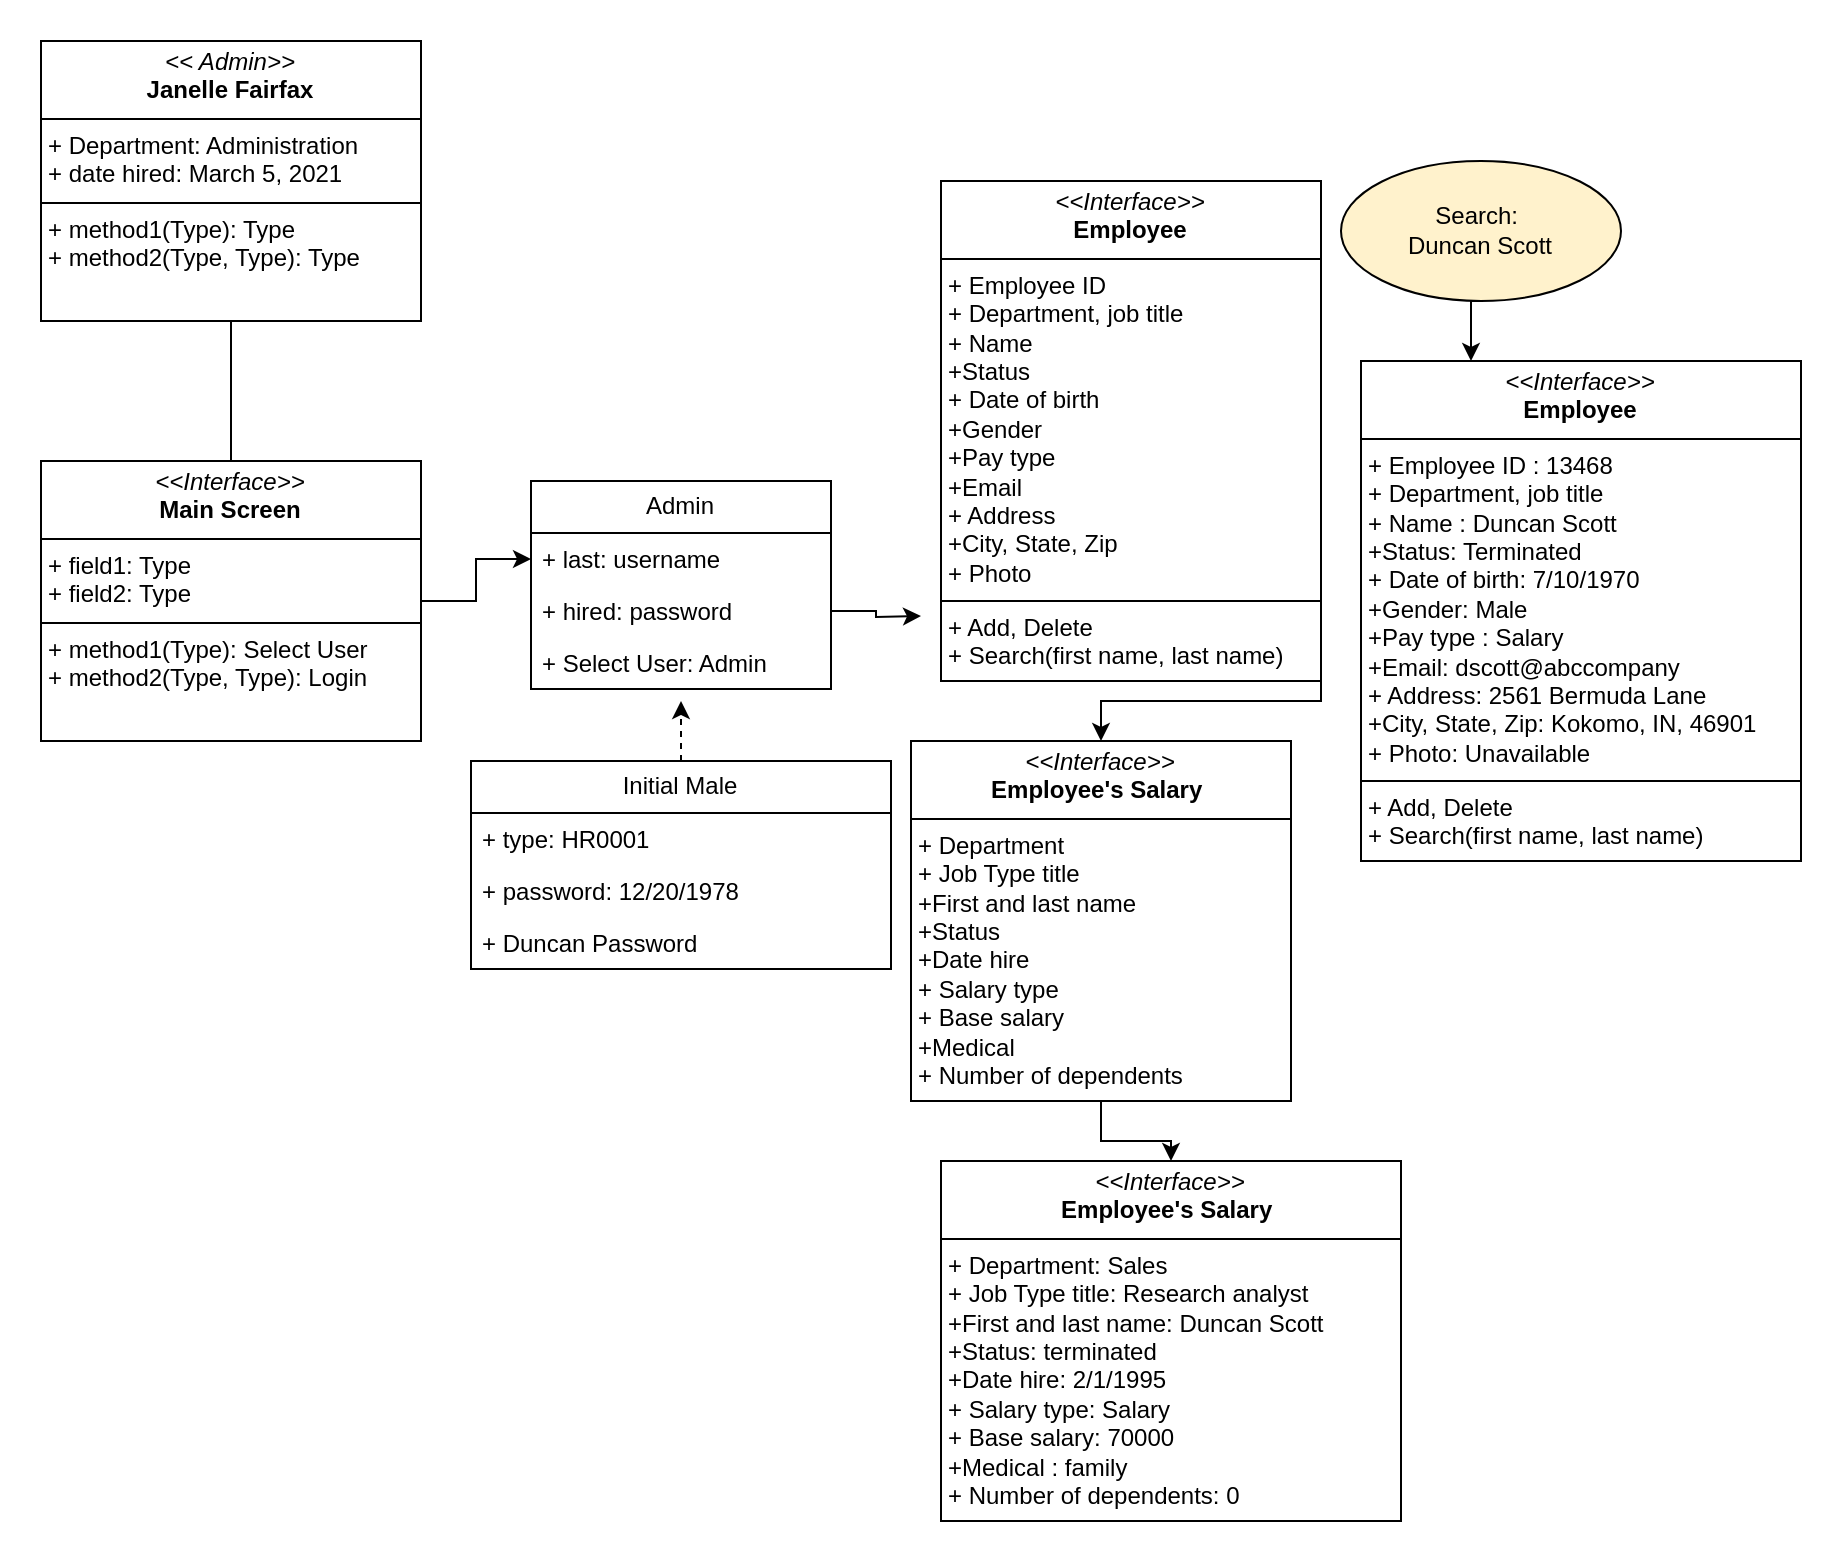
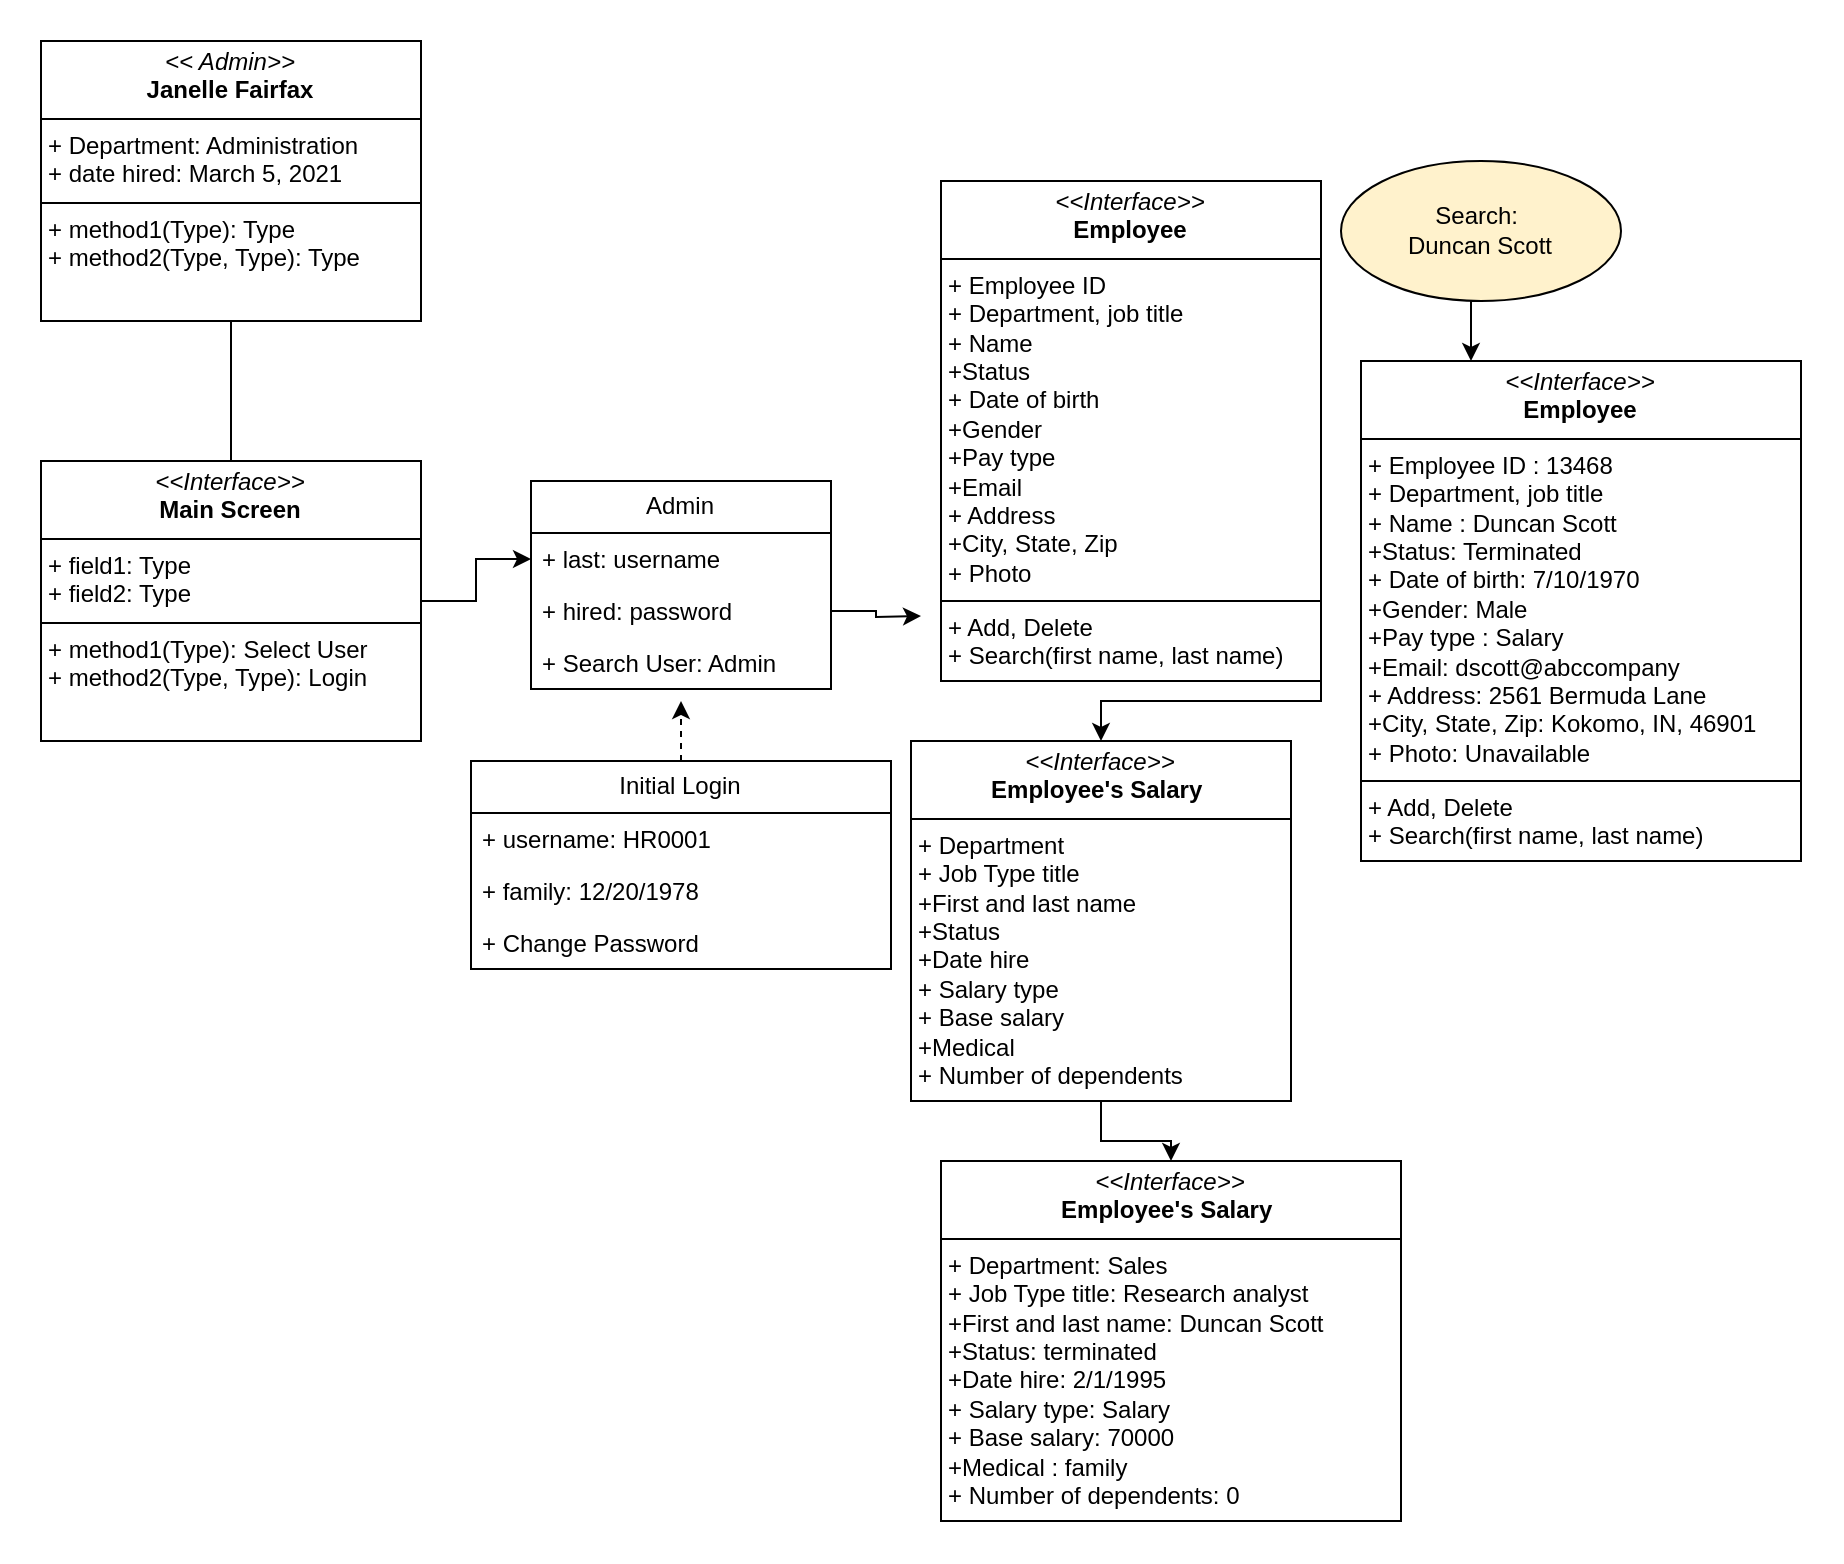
(659, 665) -> (662, 665)
(681, 787) -> (681, 787)
(568, 841) -> (595, 841)
(621, 893) -> (602, 893)
(591, 945) -> (591, 945)
